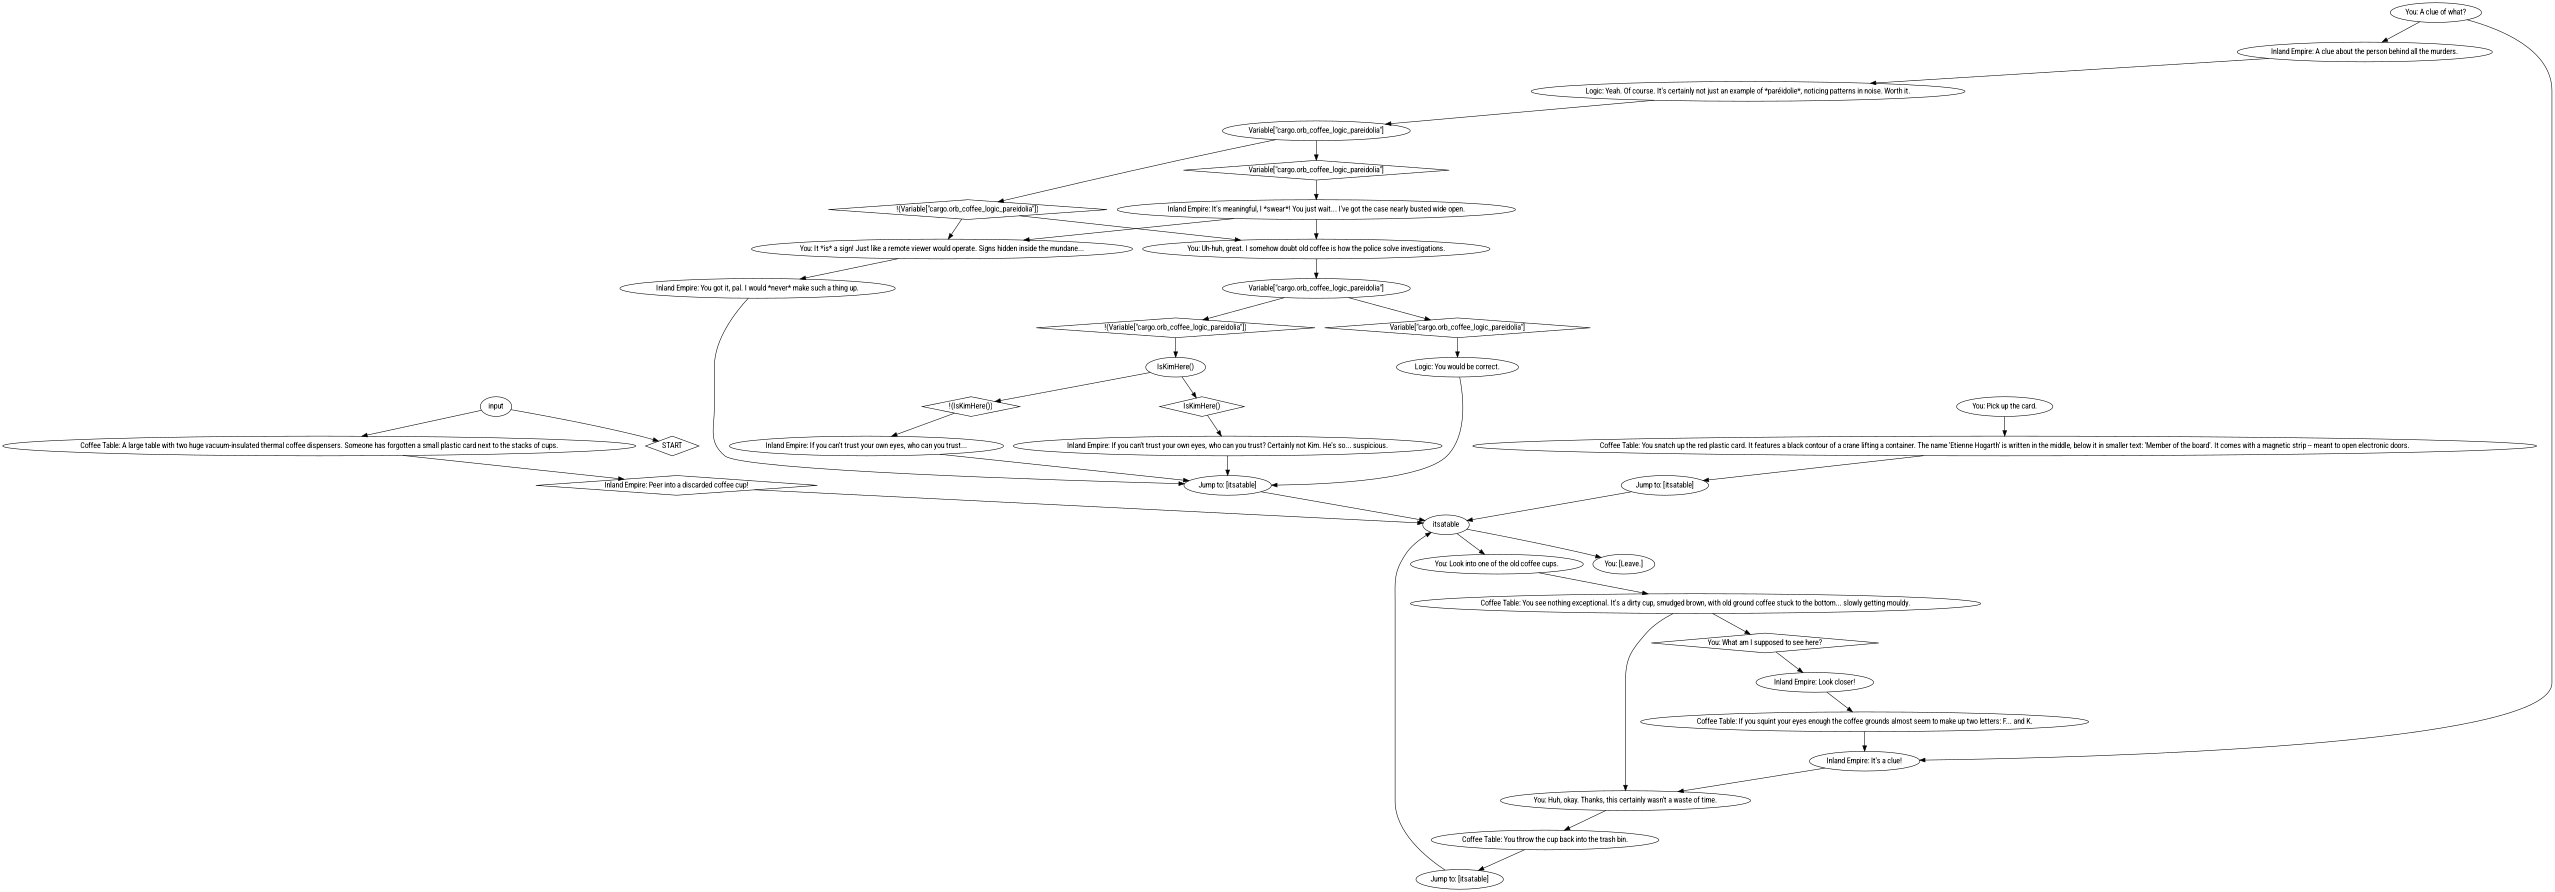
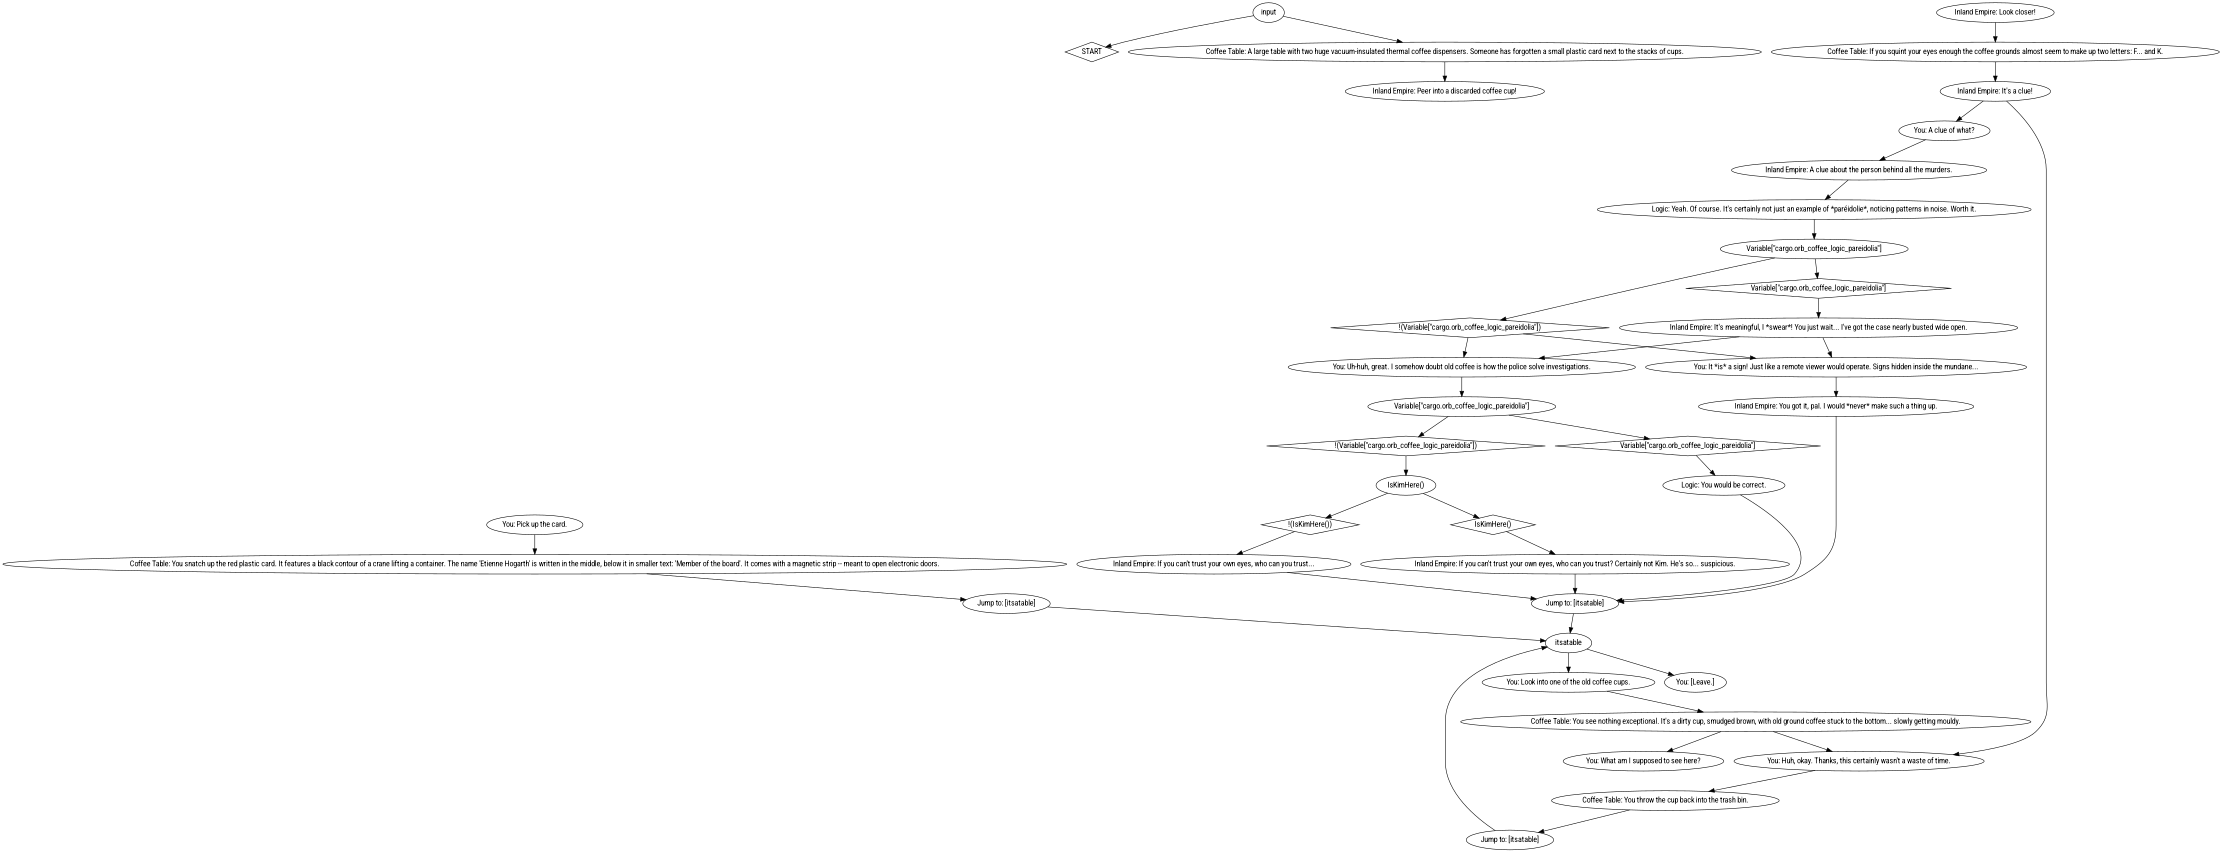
(677, 485) -> (1445, 91)
(1086, 506) -> none
(1765, 643) -> (1643, 761)
(2552, 648) -> (1972, 109)
(1787, 661) -> none
